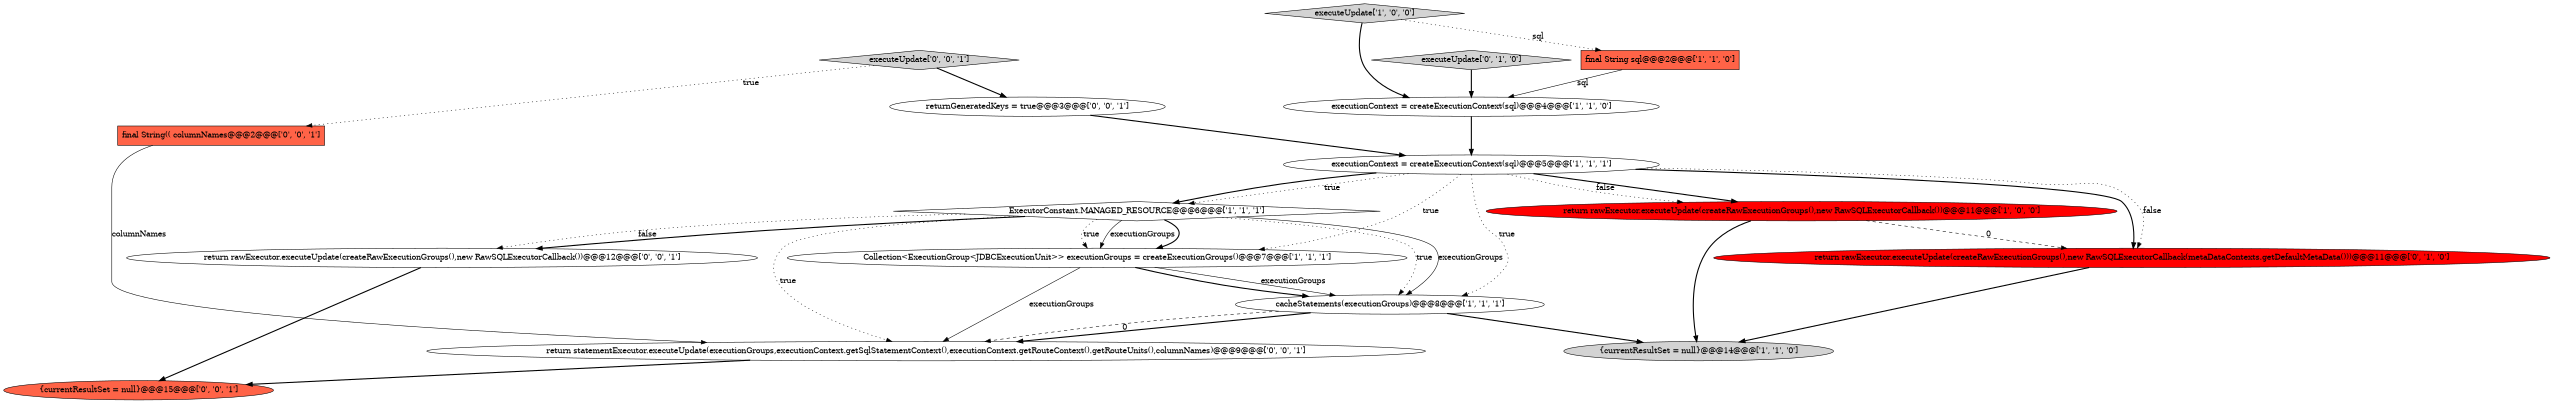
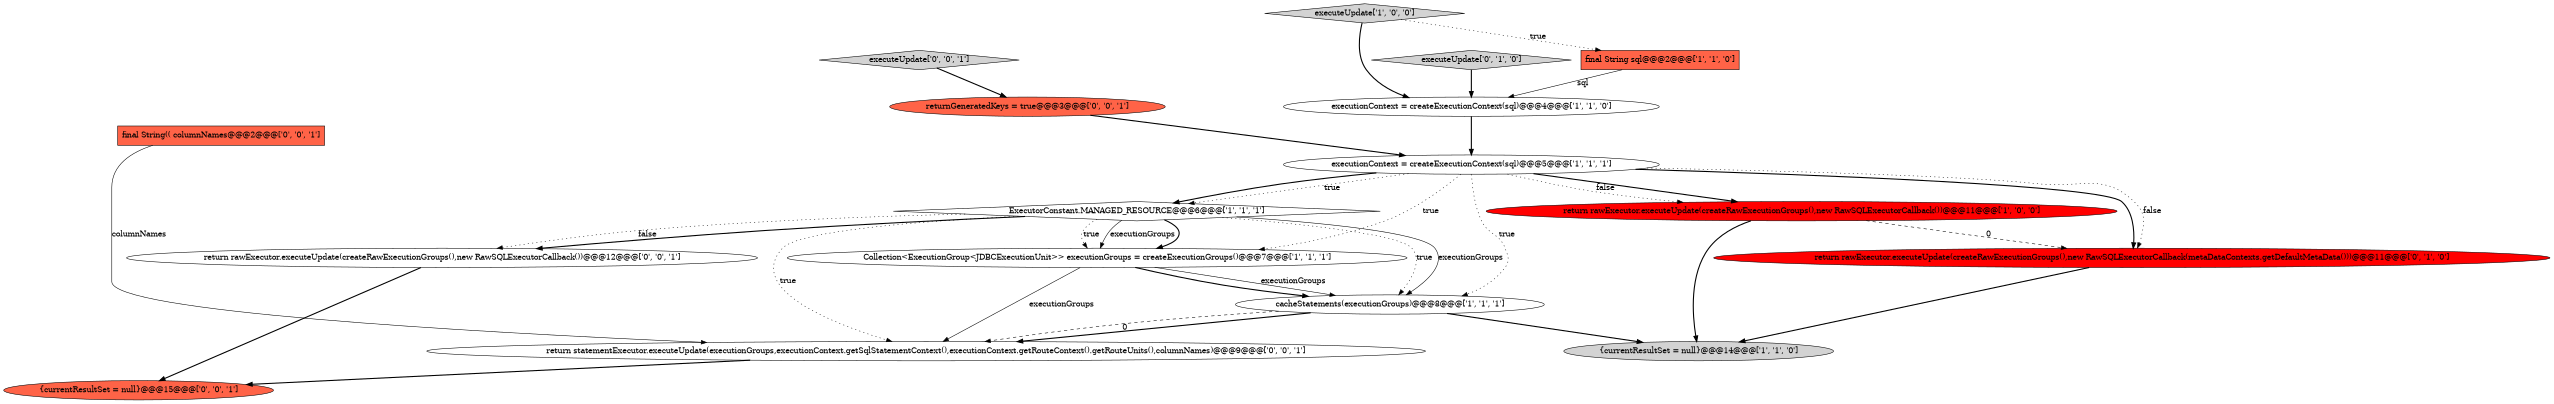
(1538, 37) -> (1538, 37)
(593, 95) -> none
(1027, 107) -> (1027, 107)
